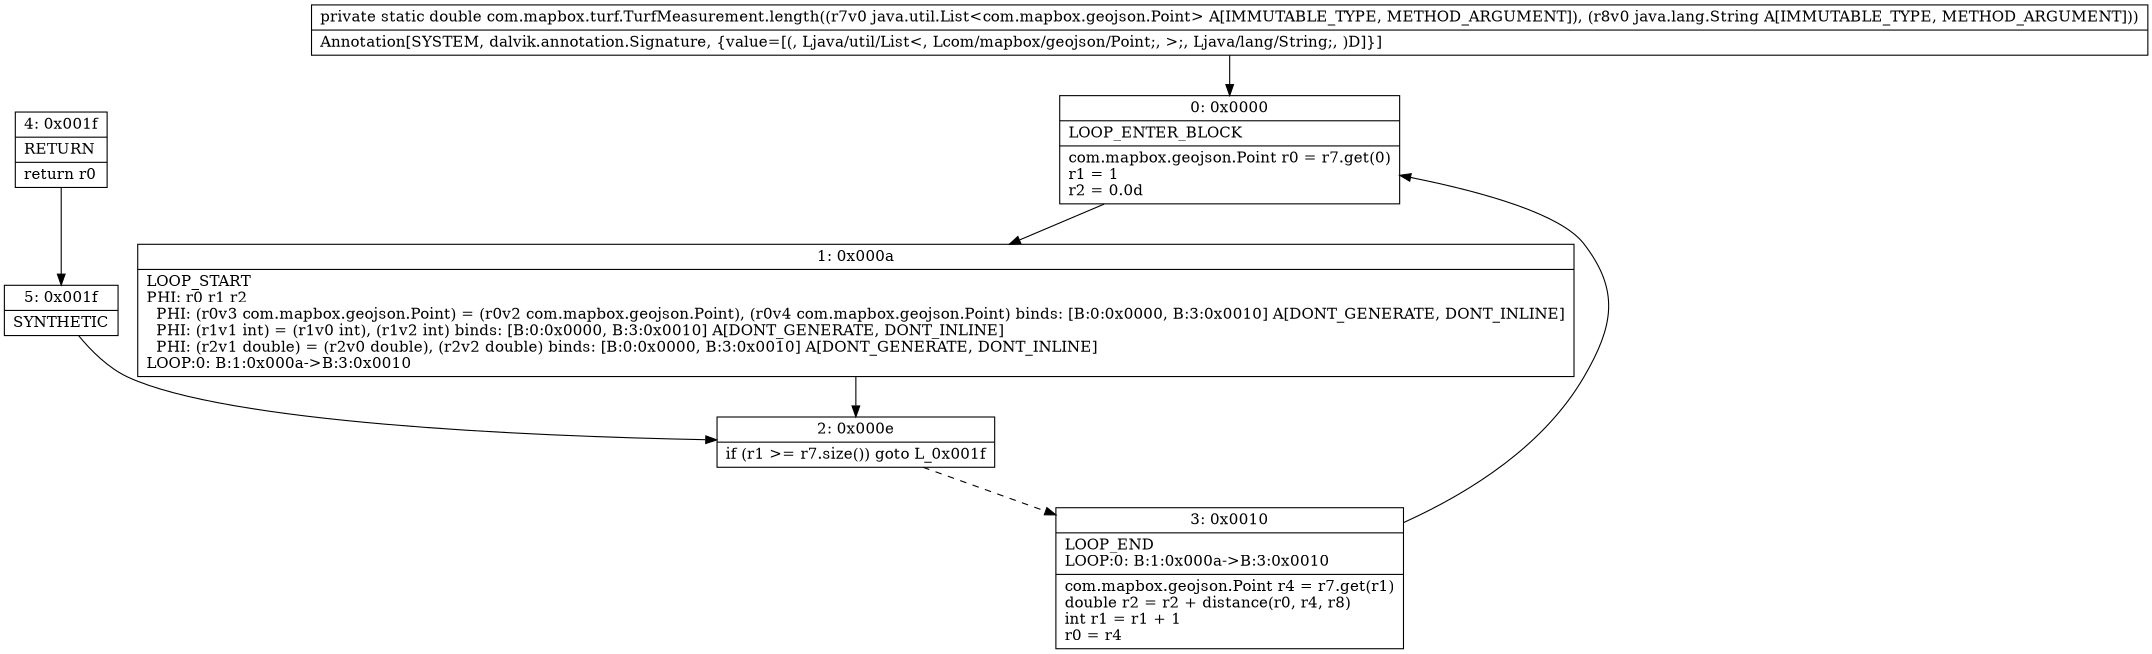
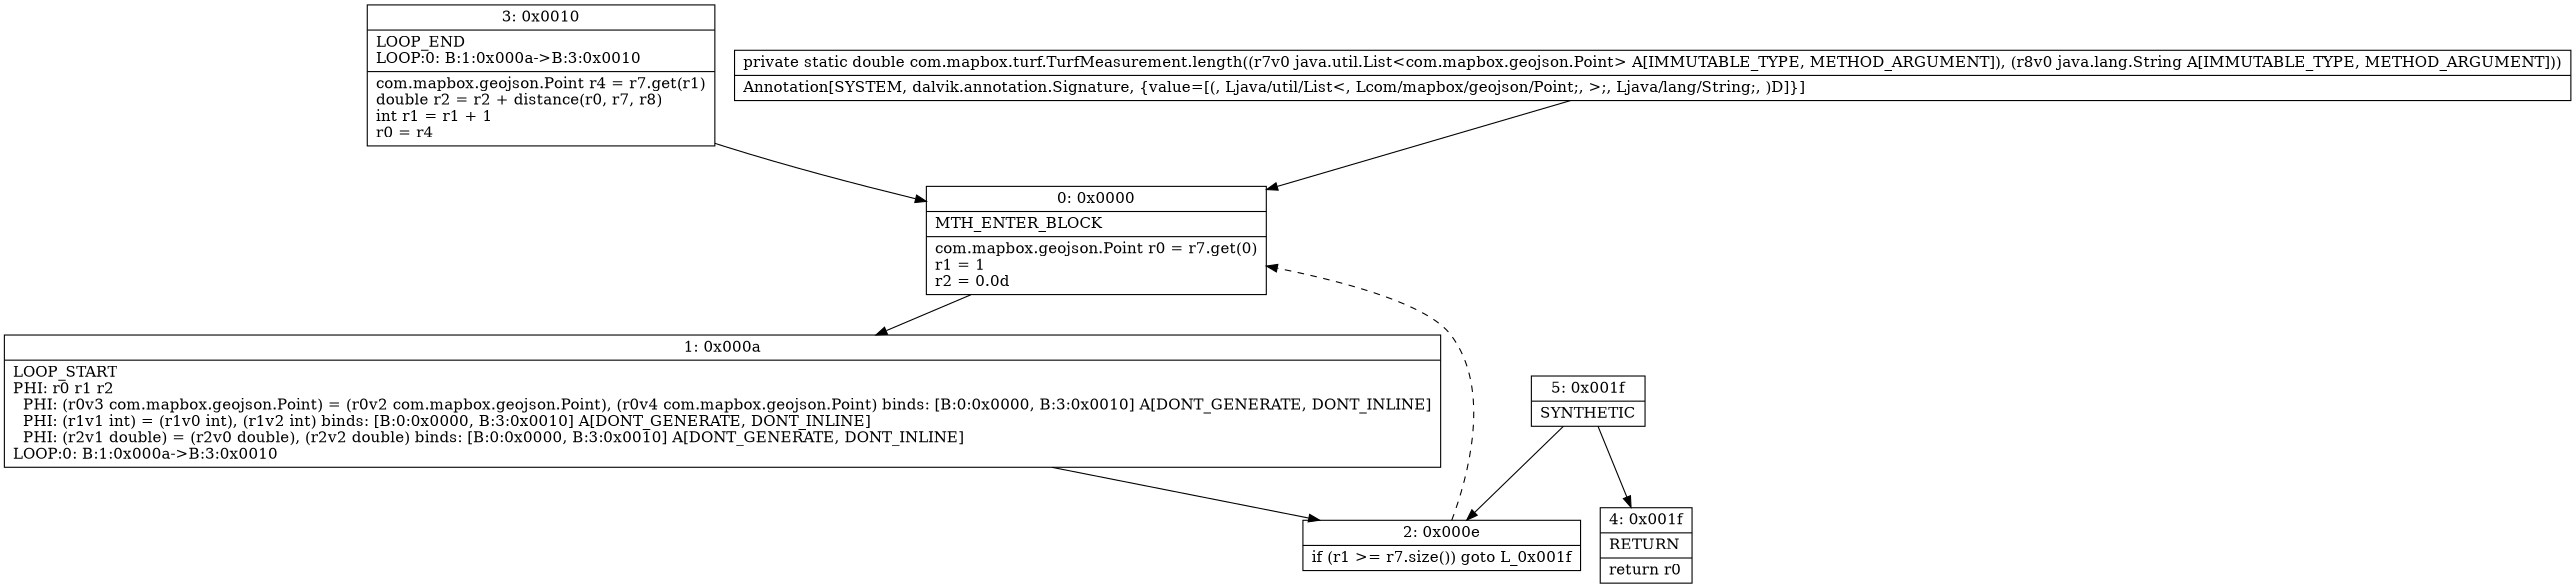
(1156, 133) -> (1019, 224)
(61, 231) -> (1612, 462)
(984, 489) -> (1452, 337)
(1208, 603) -> (519, 100)
